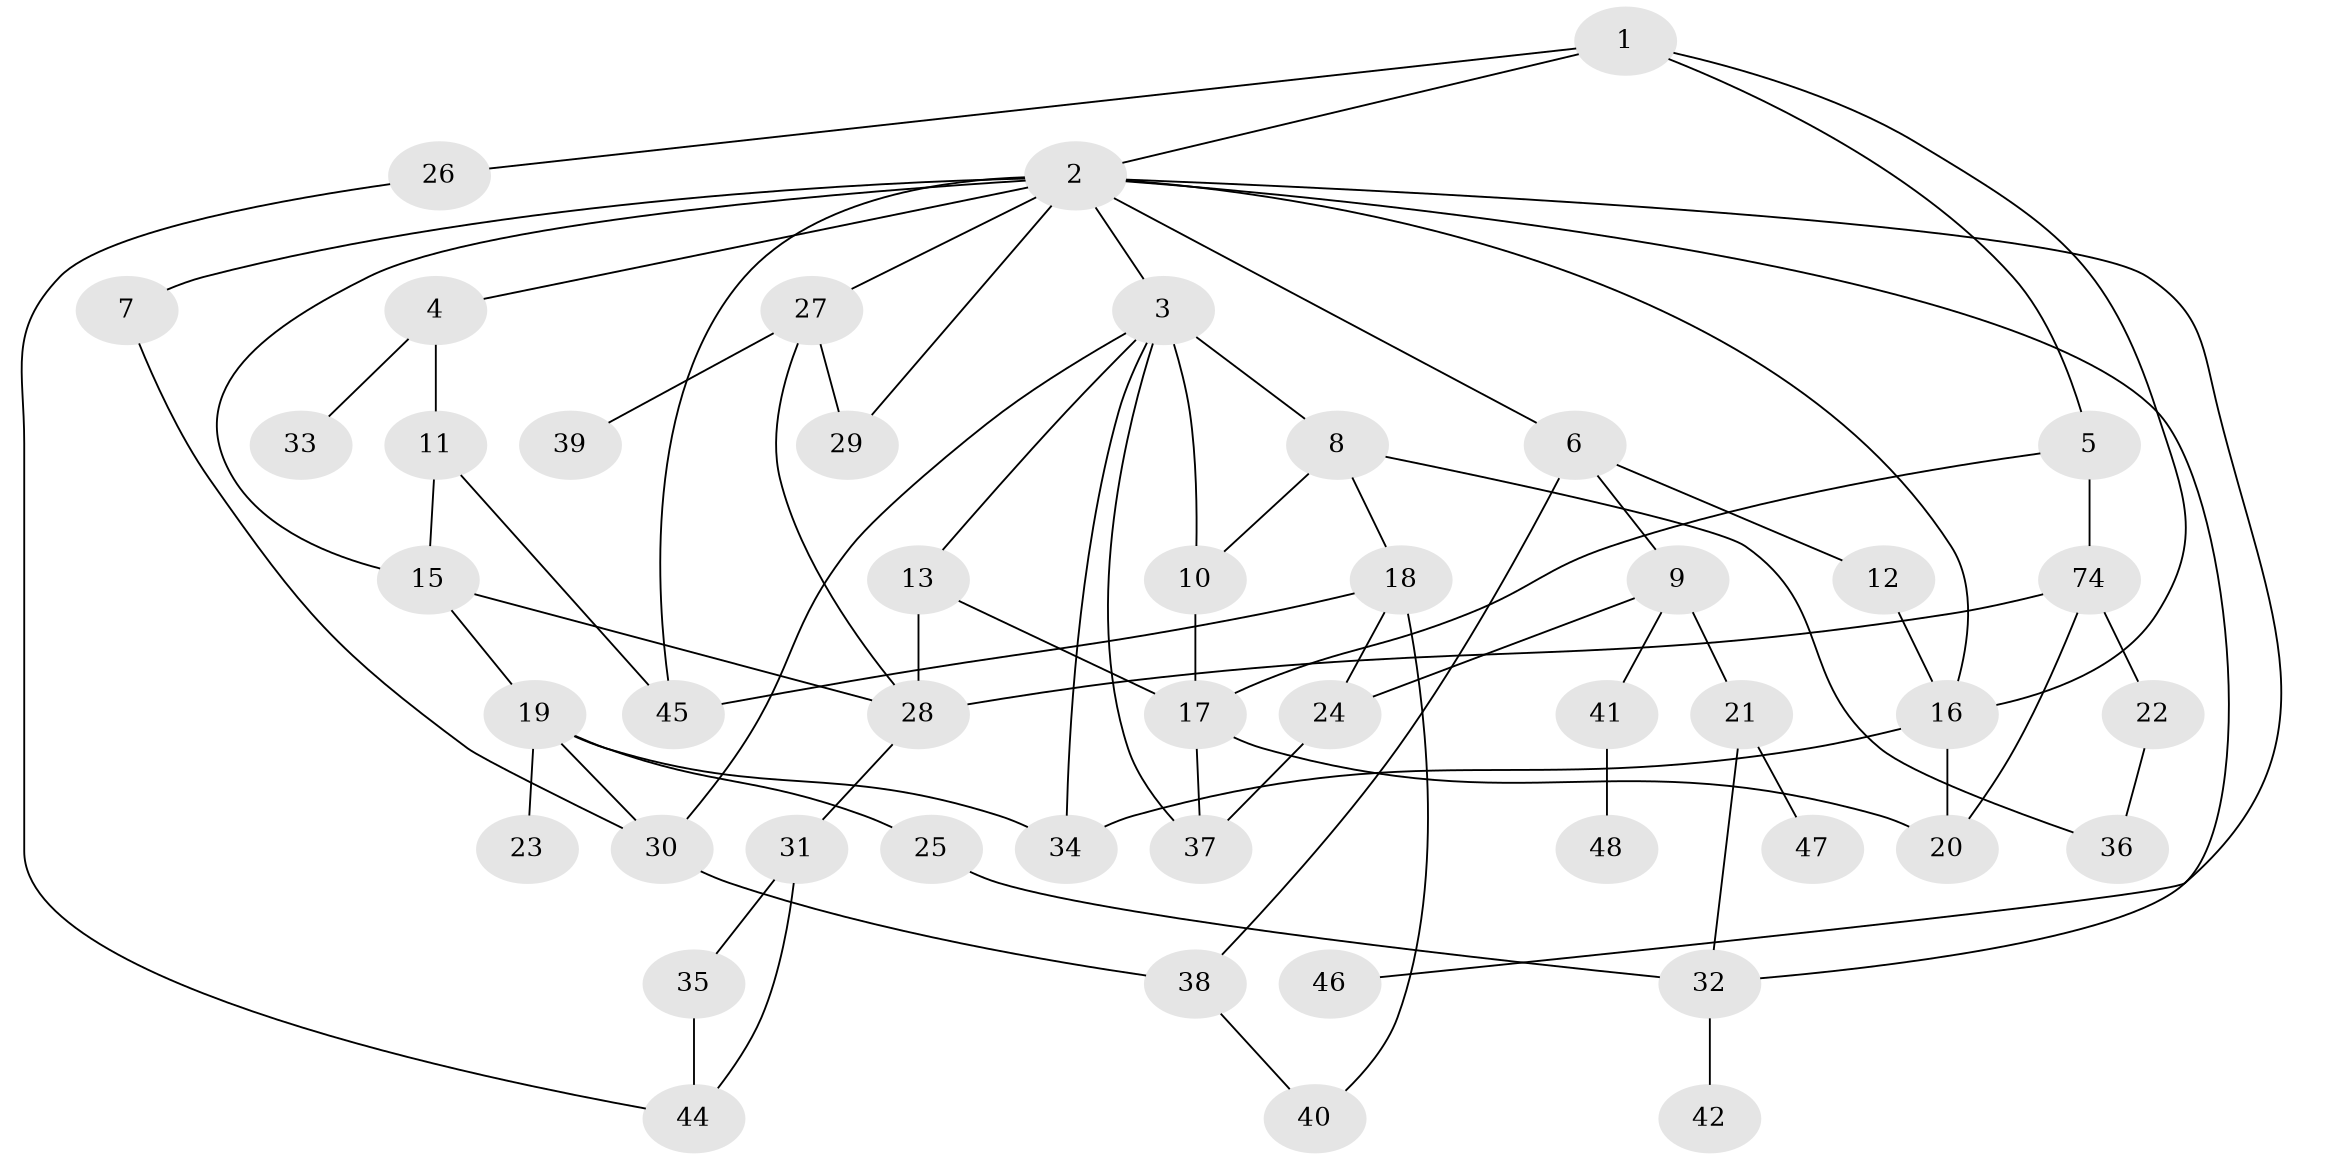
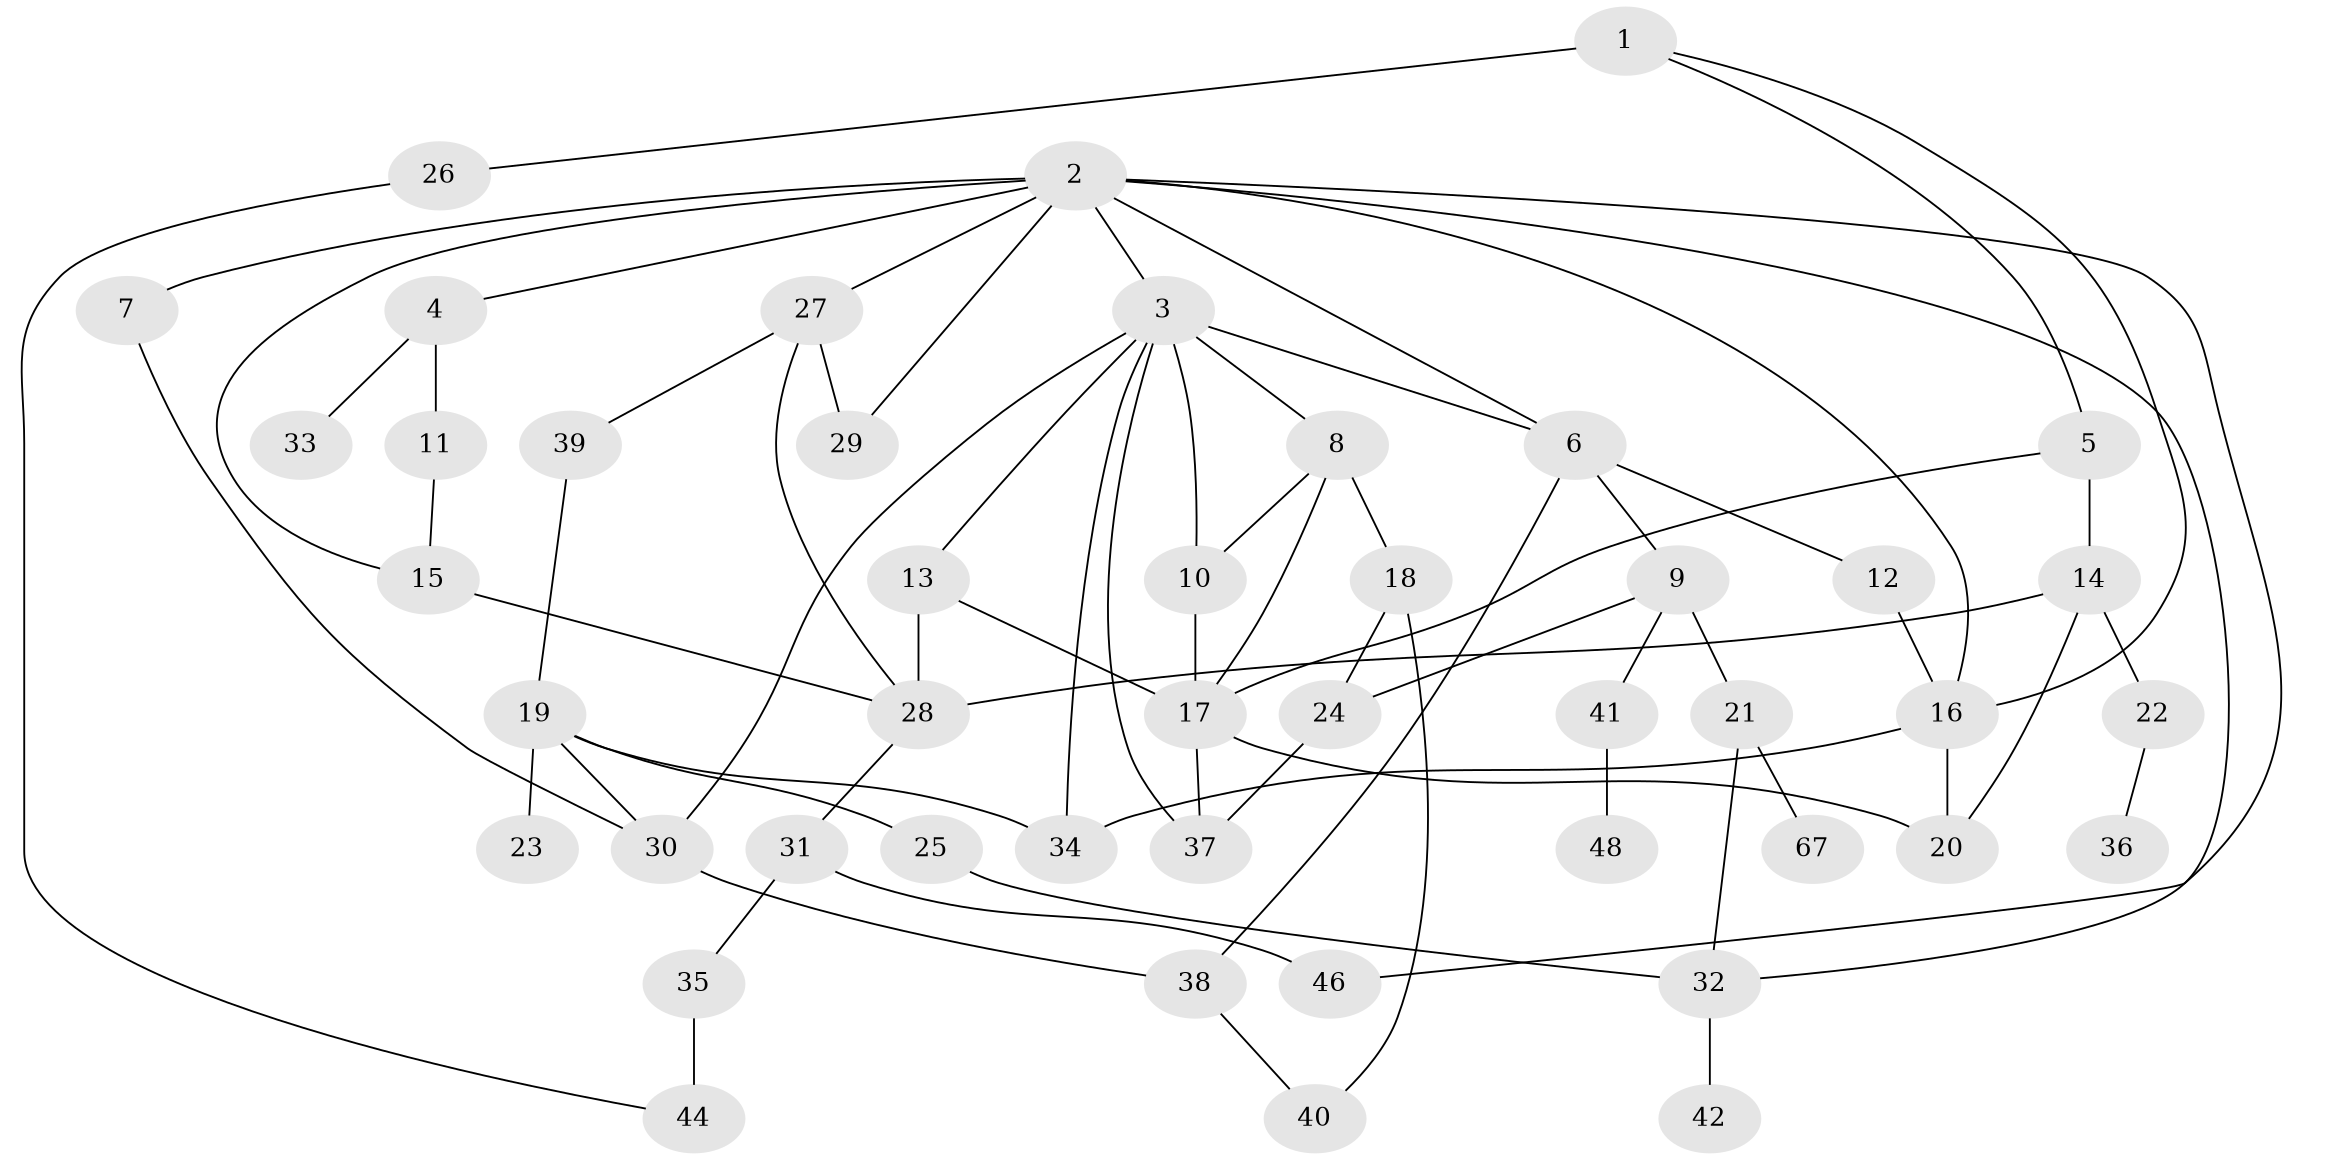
(1351, 109) -> none
none -> (1369, 378)
(1777, 576) -> (1278, 585)
(2090, 580) -> (2090, 580)
(482, 647) -> (553, 580)
(673, 715) -> none
(1813, 849) -> (1813, 849)
(771, 992) -> (1063, 917)
